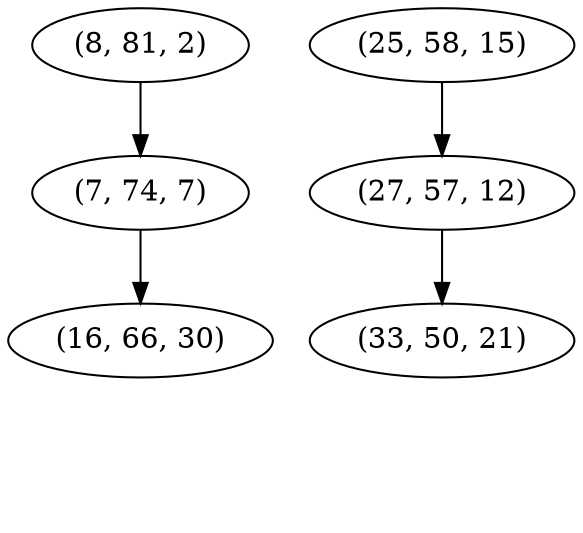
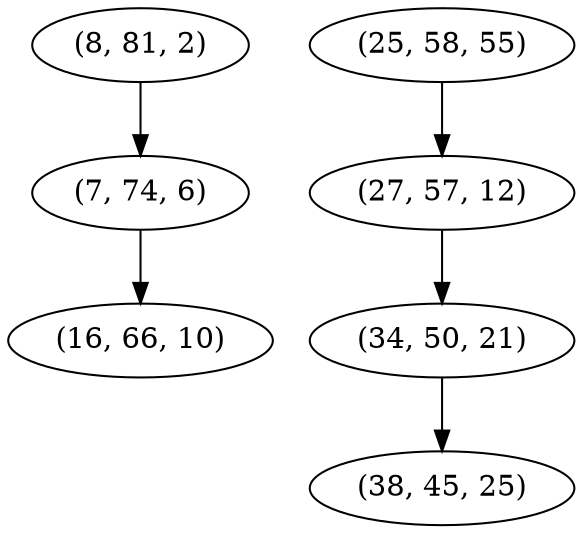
(442, 45) -> (442, 45)
(141, 193) -> (141, 193)
(141, 341) -> (141, 341)
(442, 341) -> (442, 341)
none -> (442, 488)
